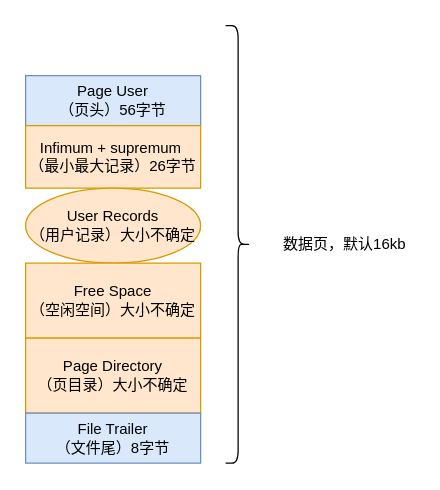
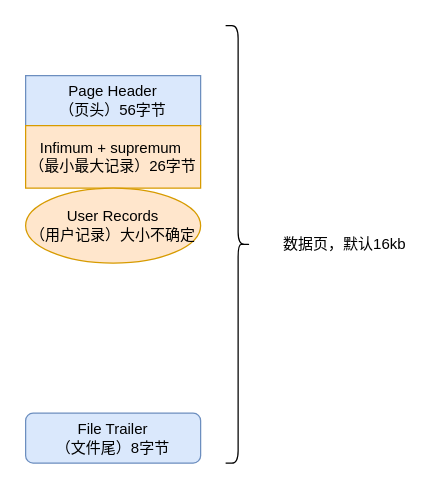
(113, 101) -> (113, 101)
(113, 301) -> none
(113, 376) -> none
(113, 438) -> (113, 438)
